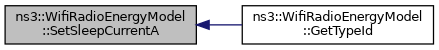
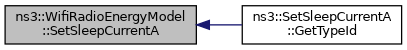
(338, 25) -> (322, 25)
